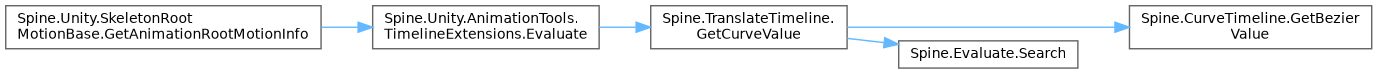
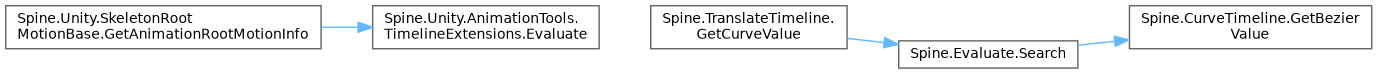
(617, 27) -> none
(981, 27) -> (1096, 43)
